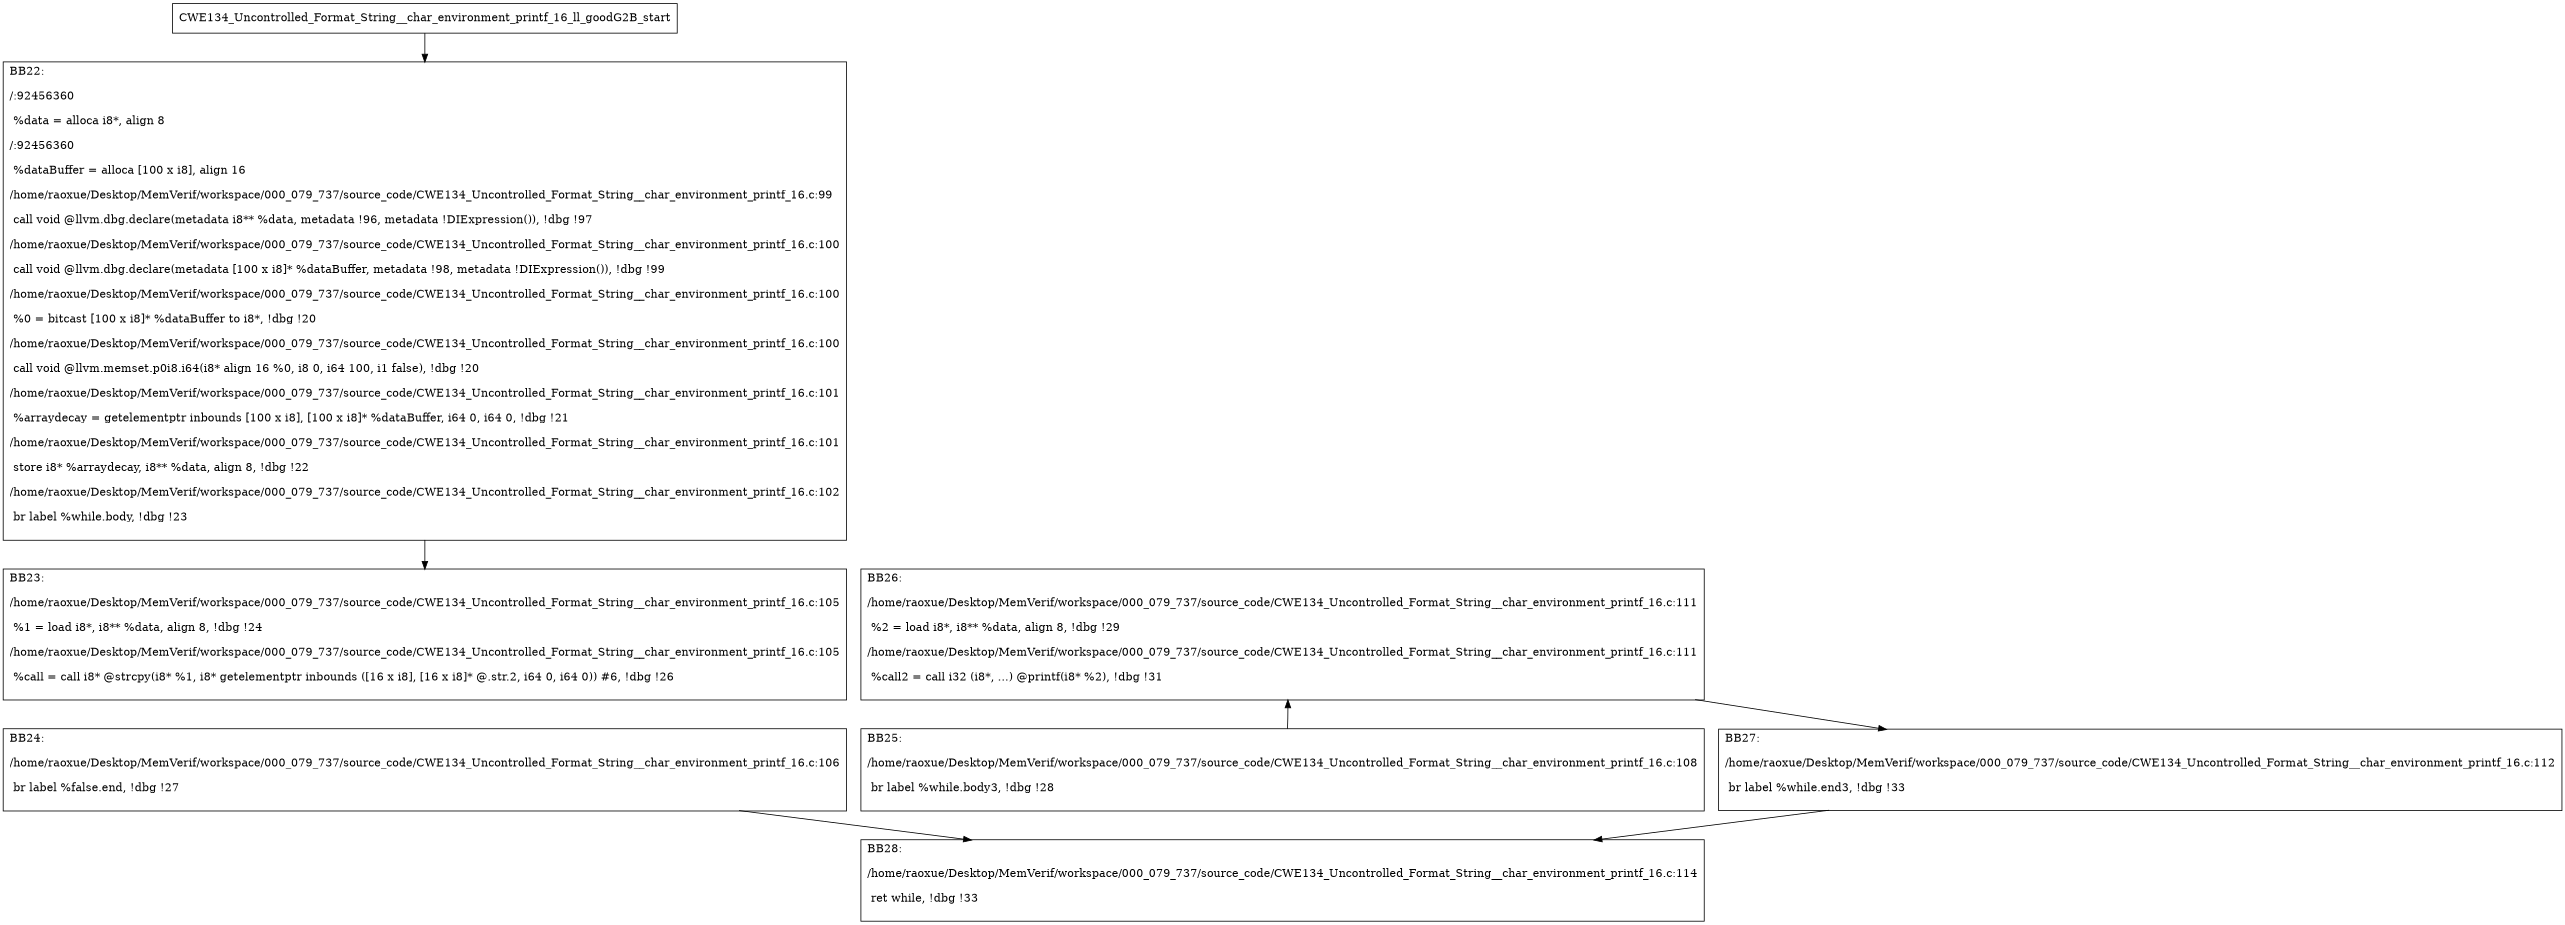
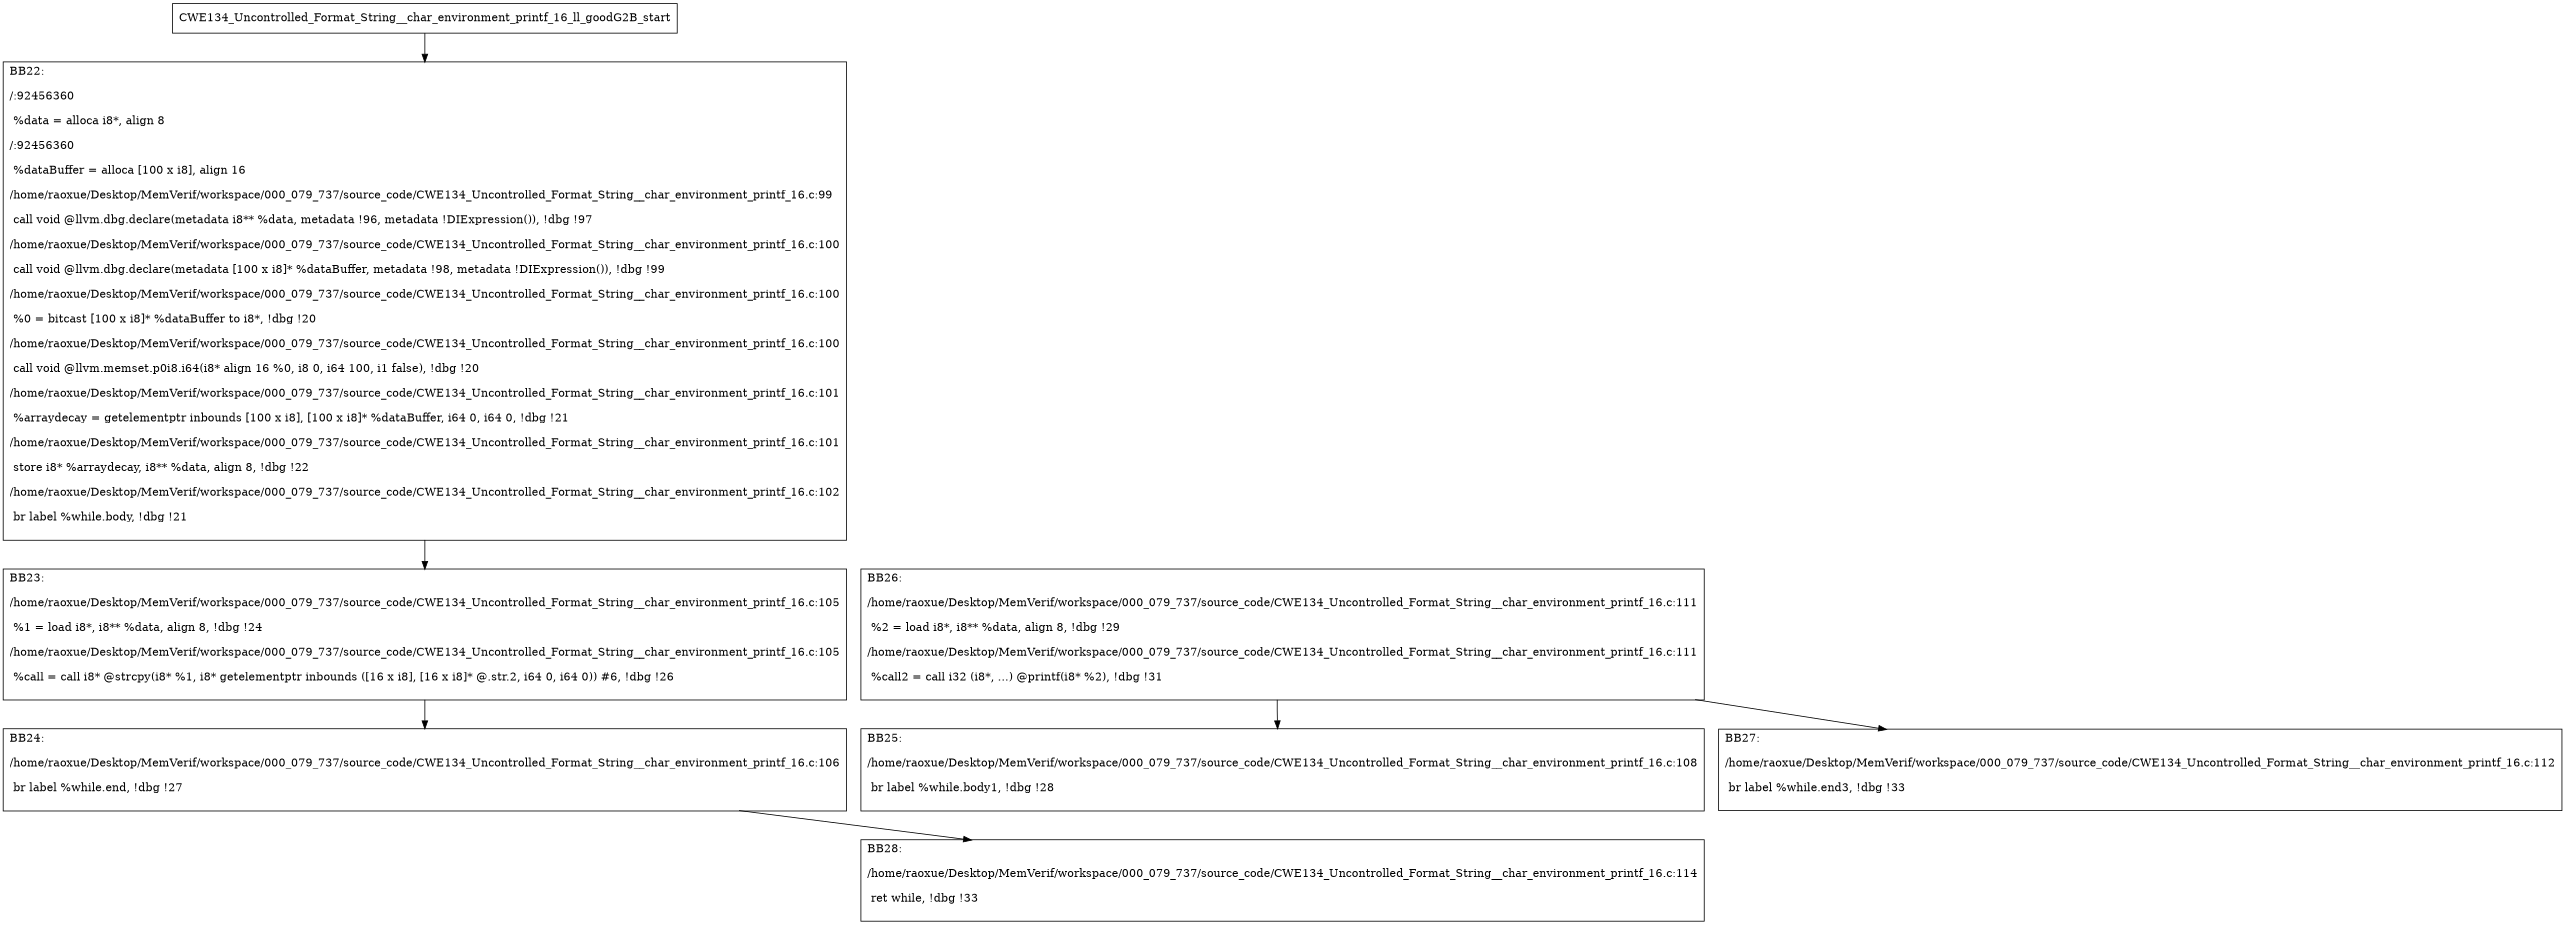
(99, 517) -> (99, 517)
none -> (425, 710)
(1288, 718) -> (1277, 710)
(95, 788) -> (96, 788)
(961, 788) -> (961, 788)
(1716, 825) -> none
